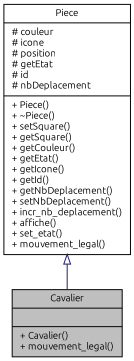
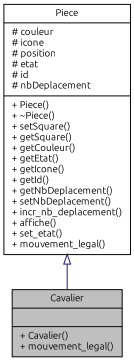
(33, 64) -> (25, 64)
